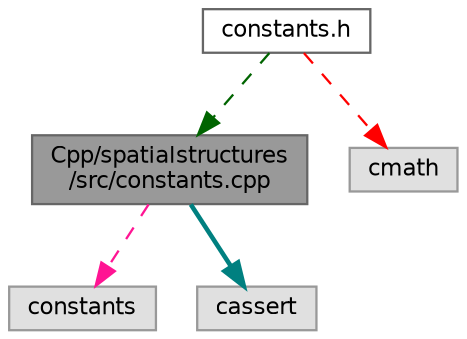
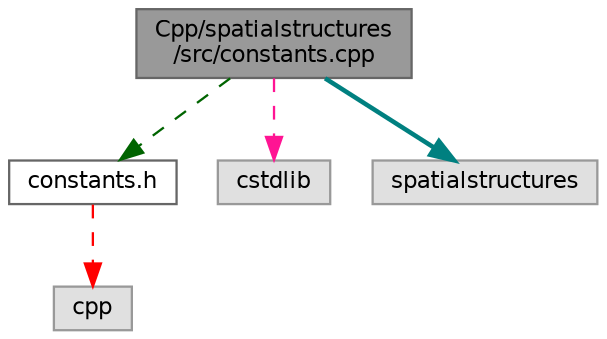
(241, 85) -> (185, 112)
(404, 170) -> (93, 308)
(83, 308) -> (274, 182)
(257, 308) -> (485, 182)
